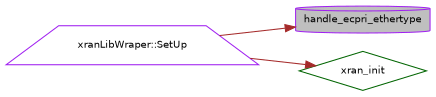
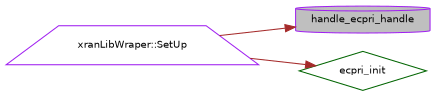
(363, 20) -> (363, 20)
(363, 71) -> (363, 71)
